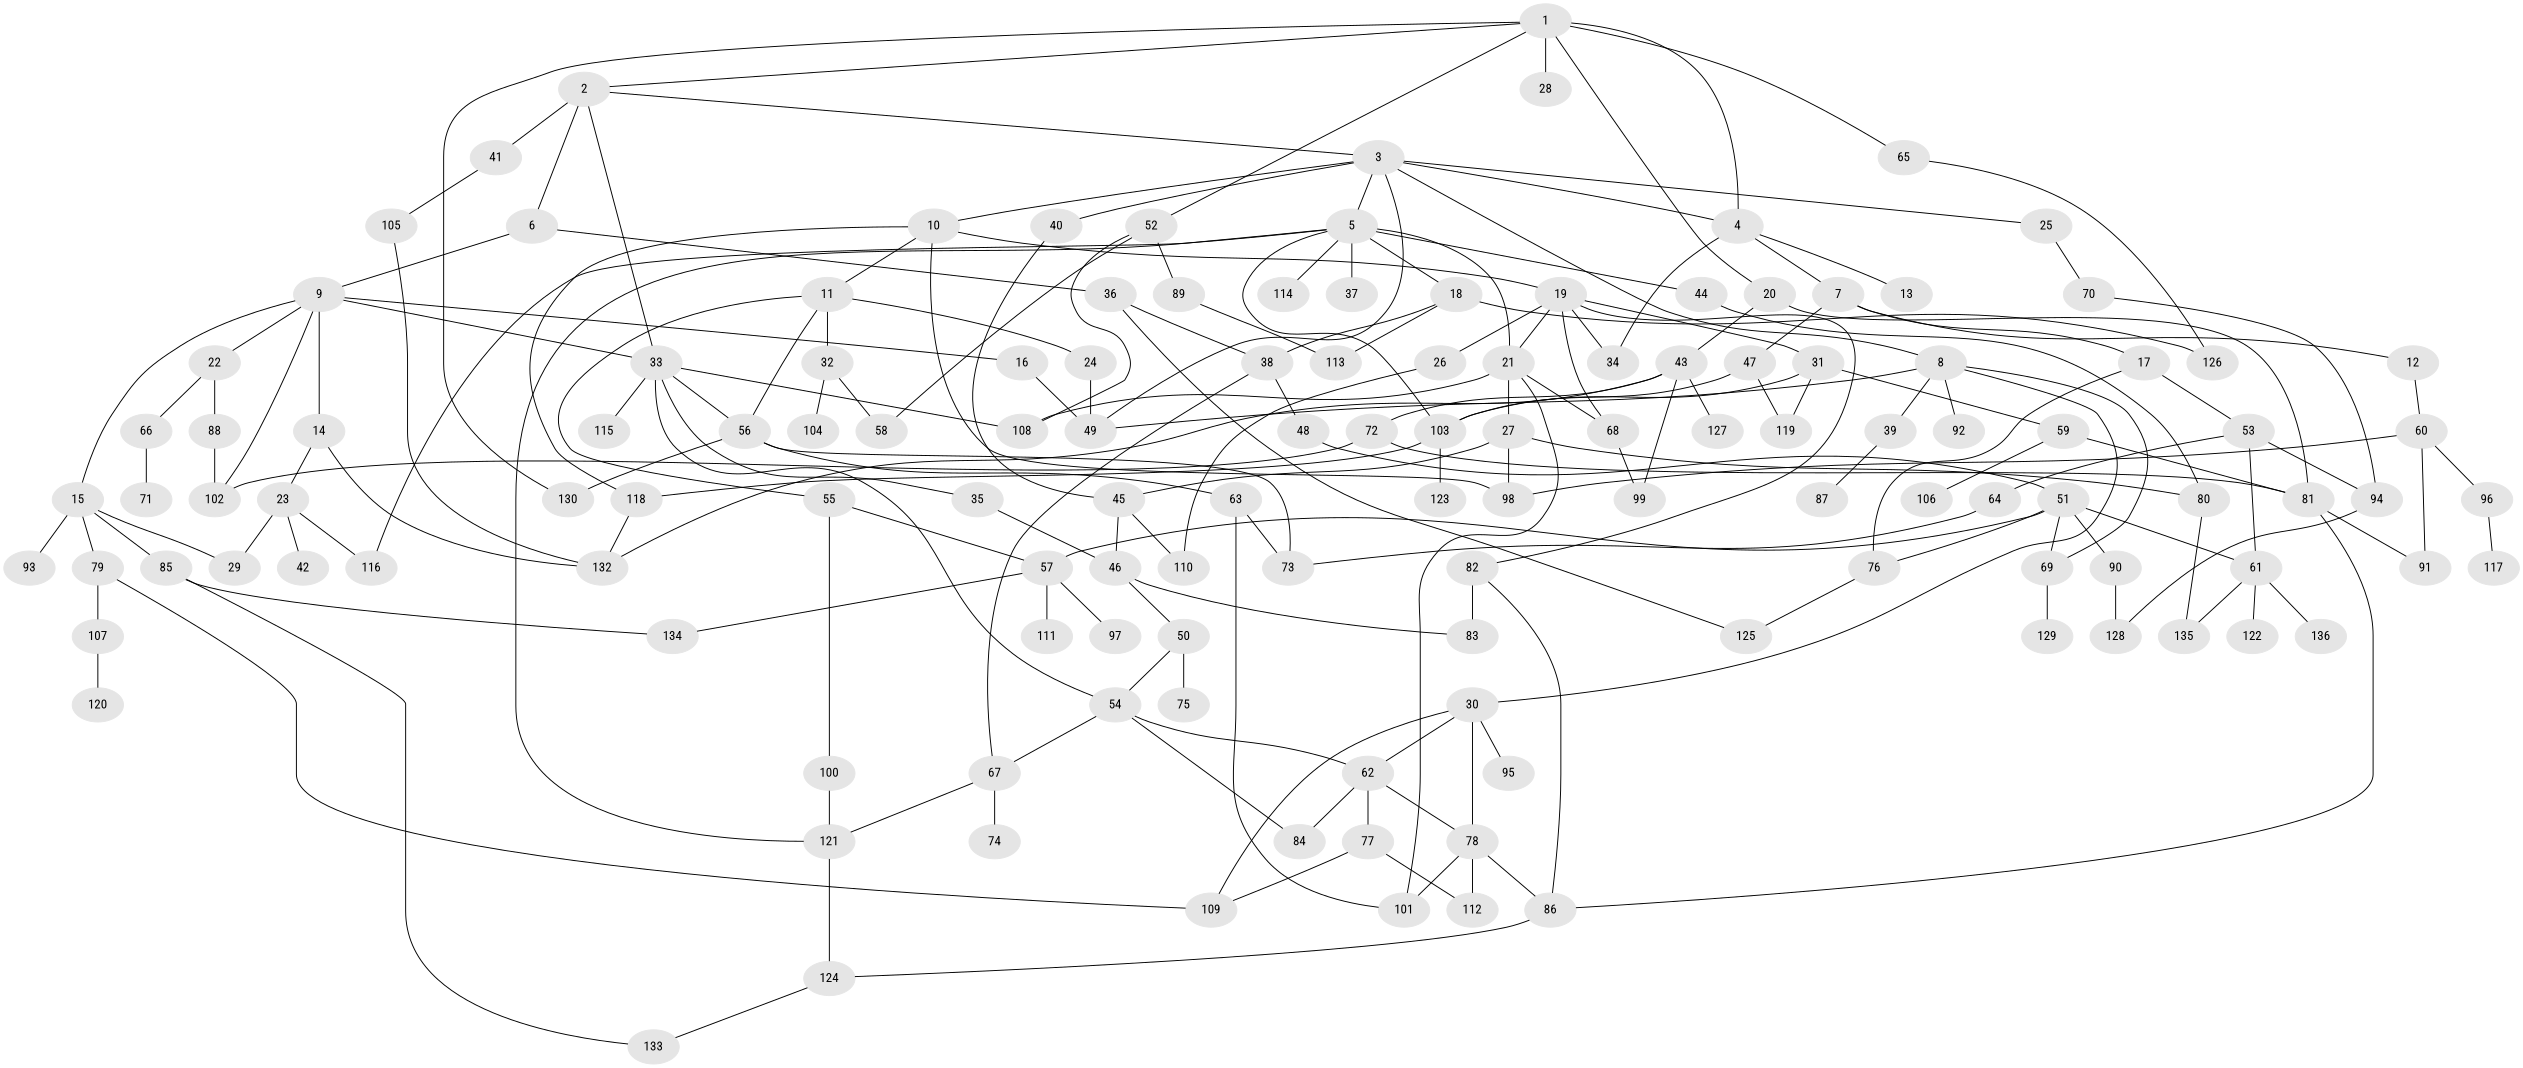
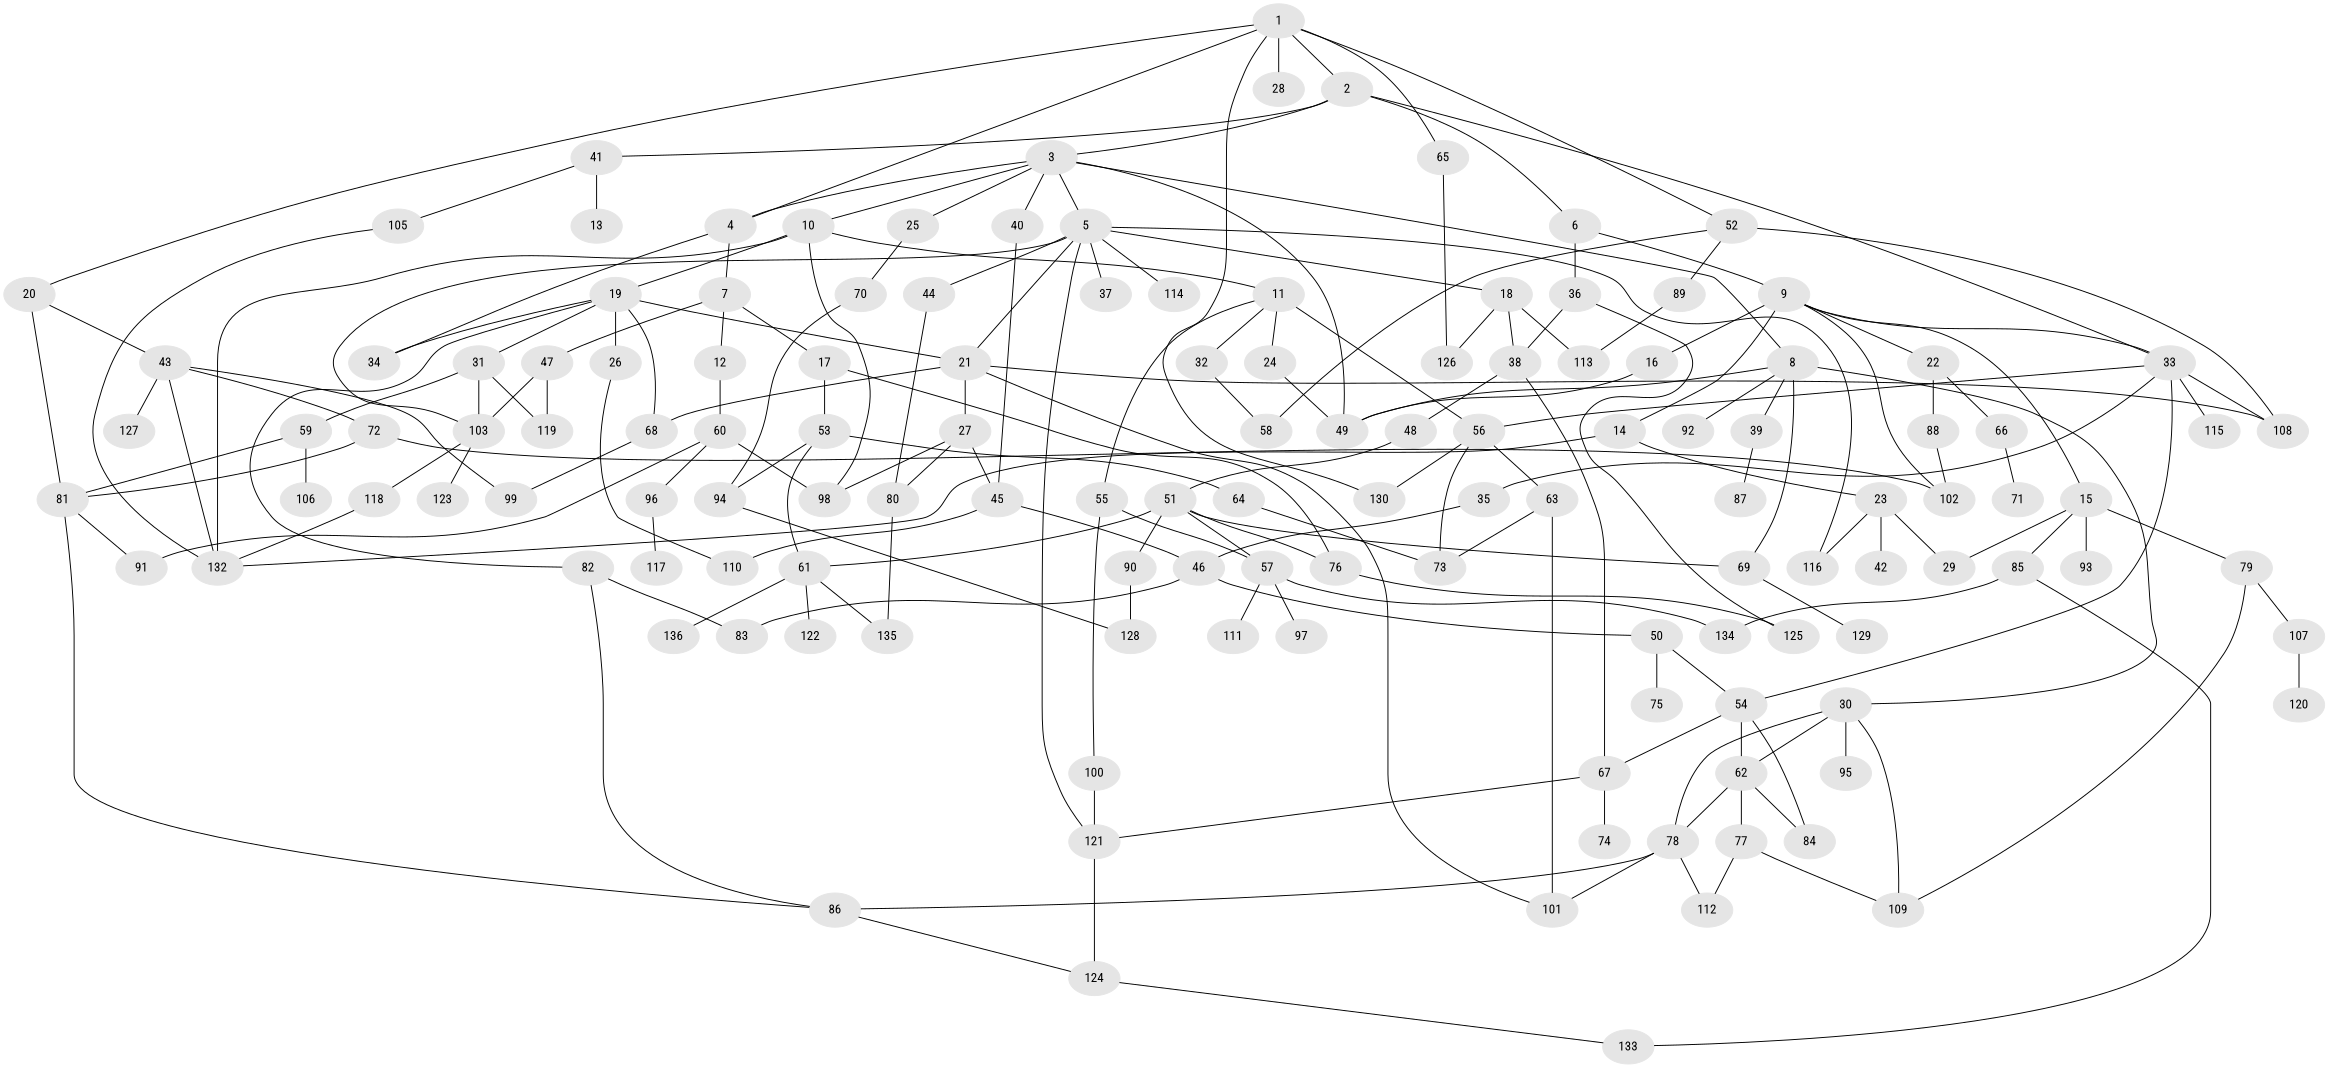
(1824, 258) -> (597, 192)
(609, 259) -> (390, 276)
(813, 431) -> none
